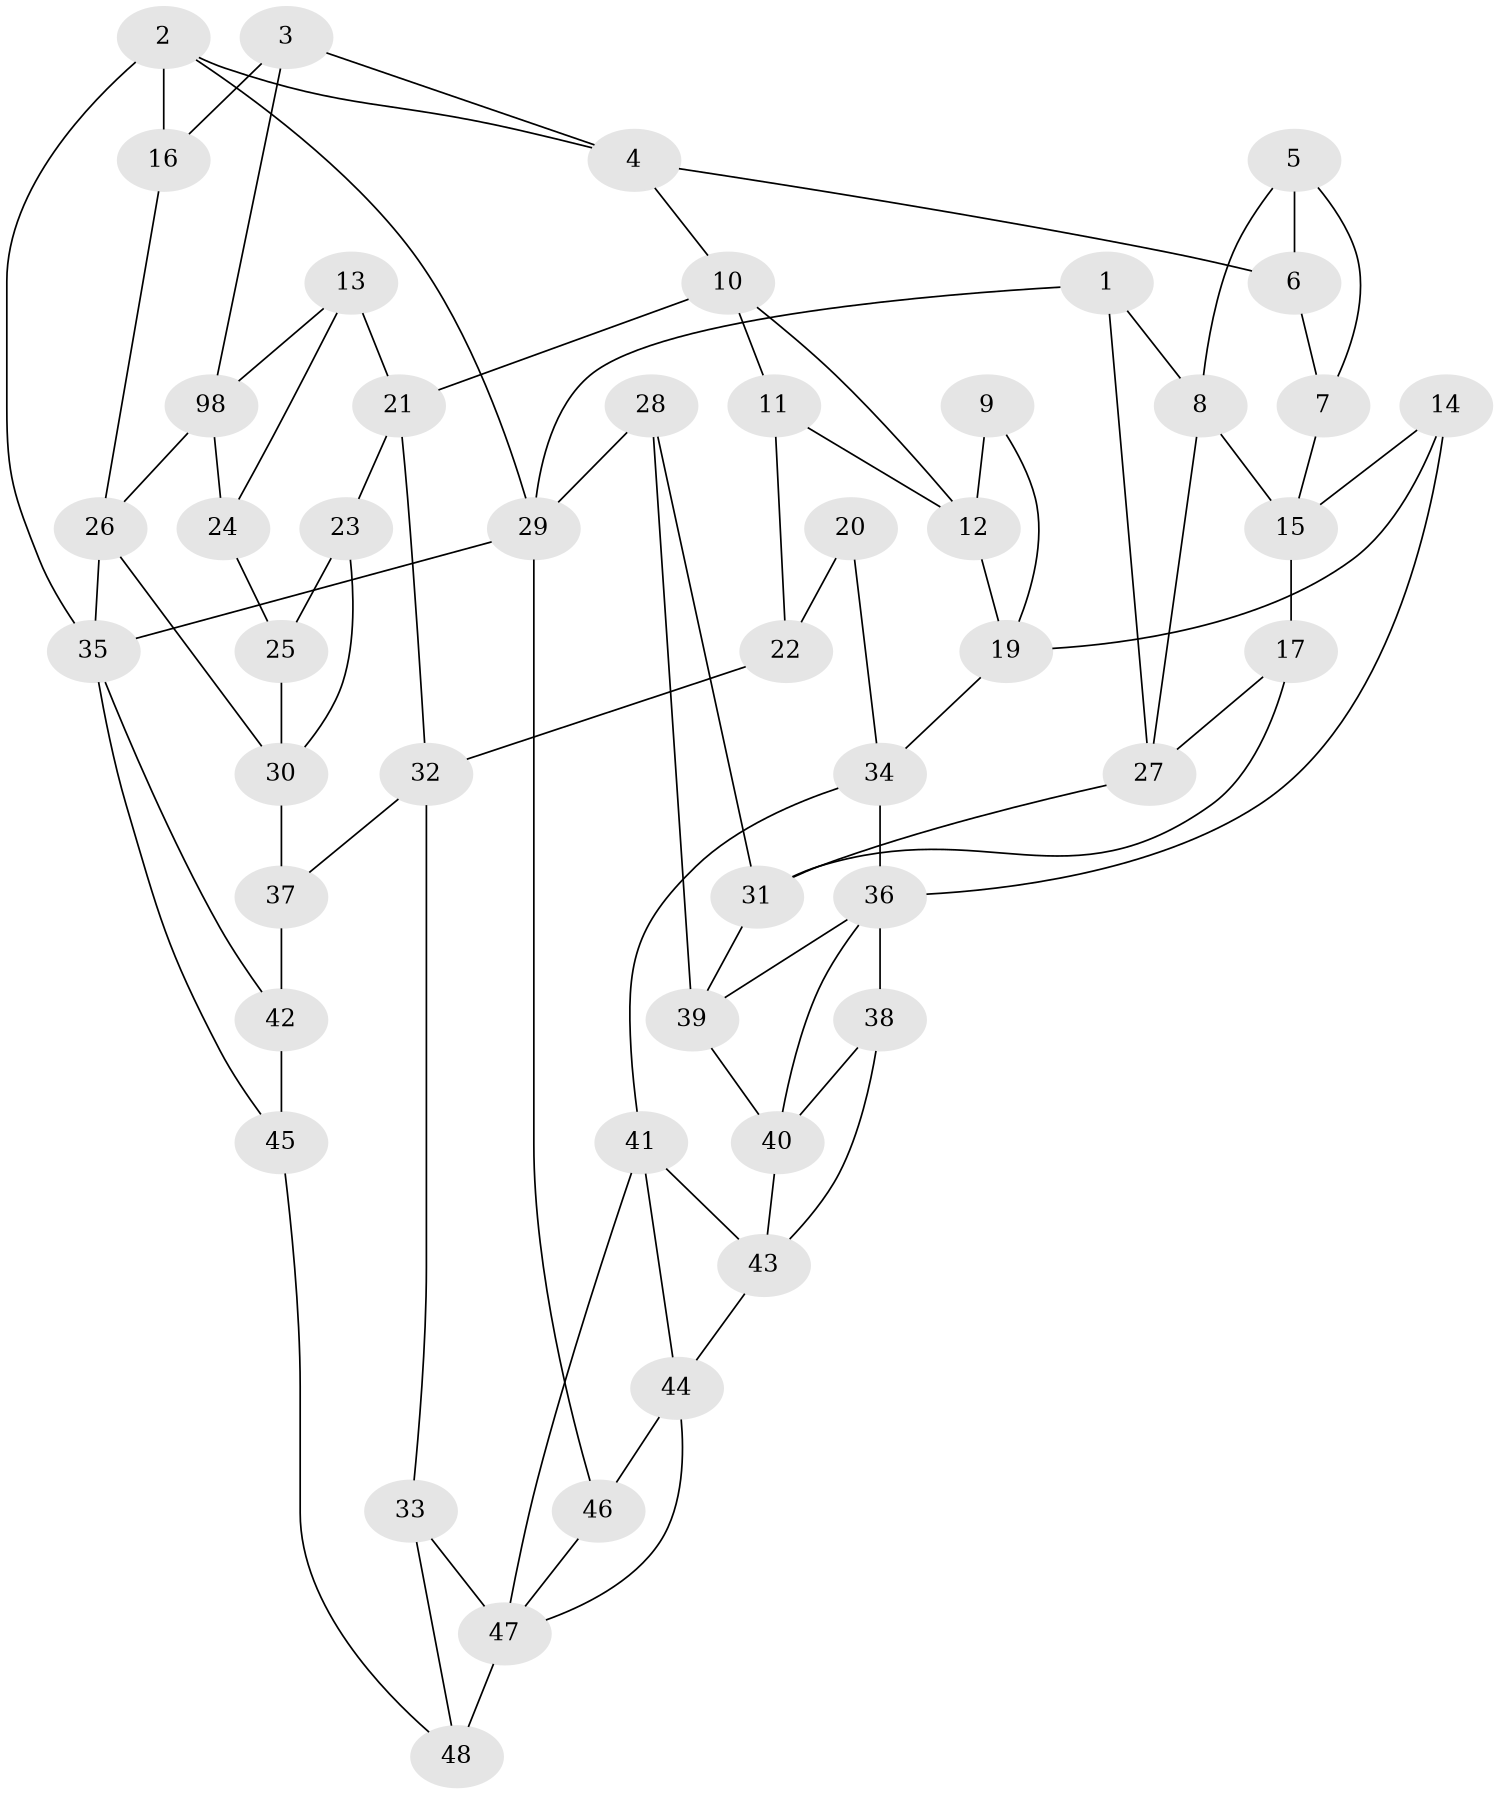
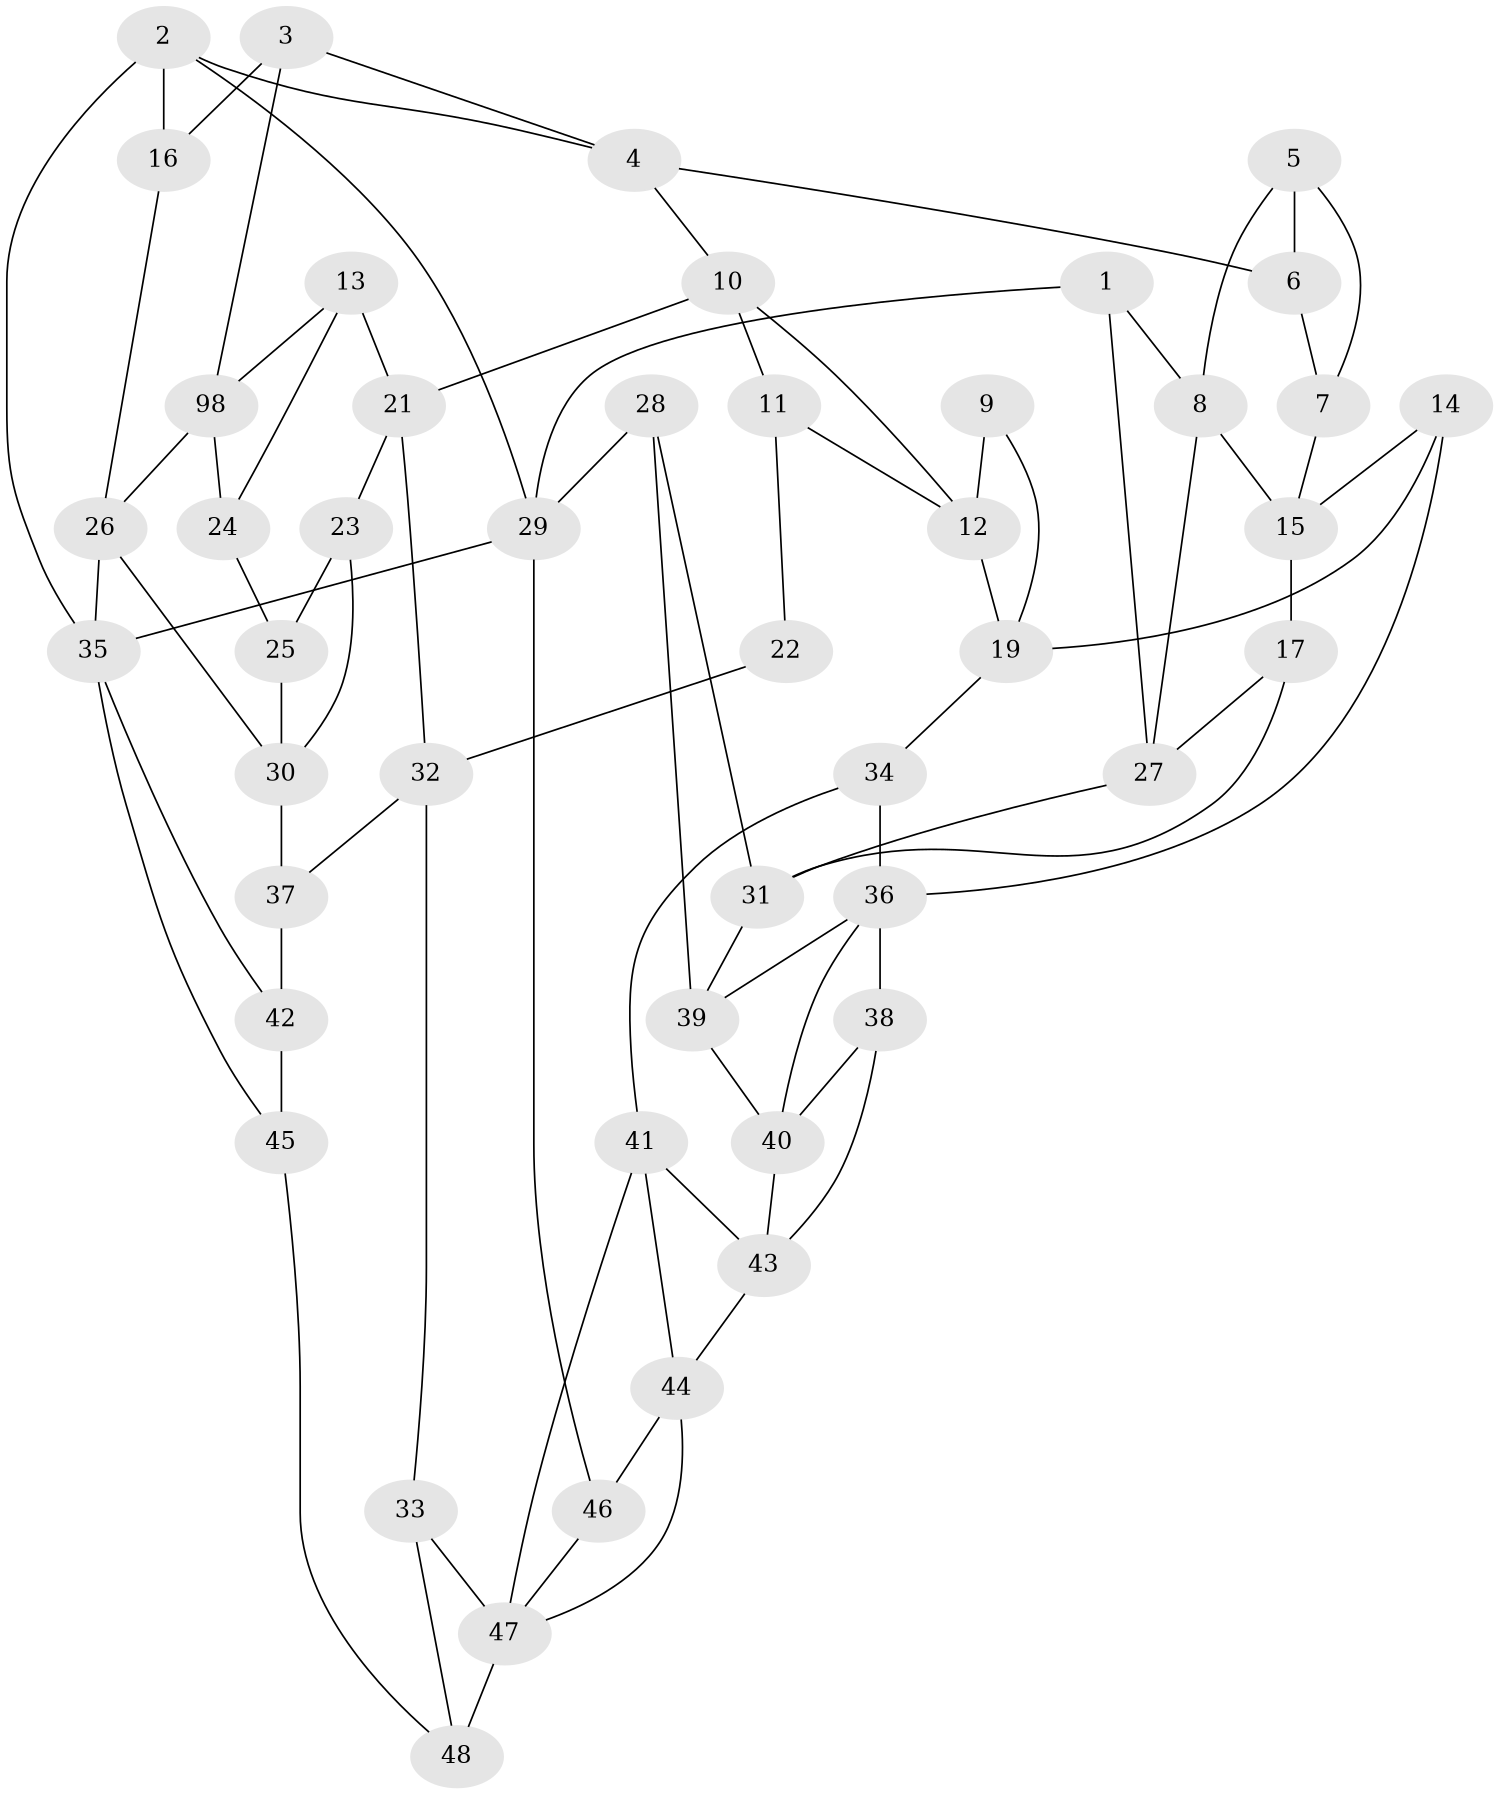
(851, 529) -> none
